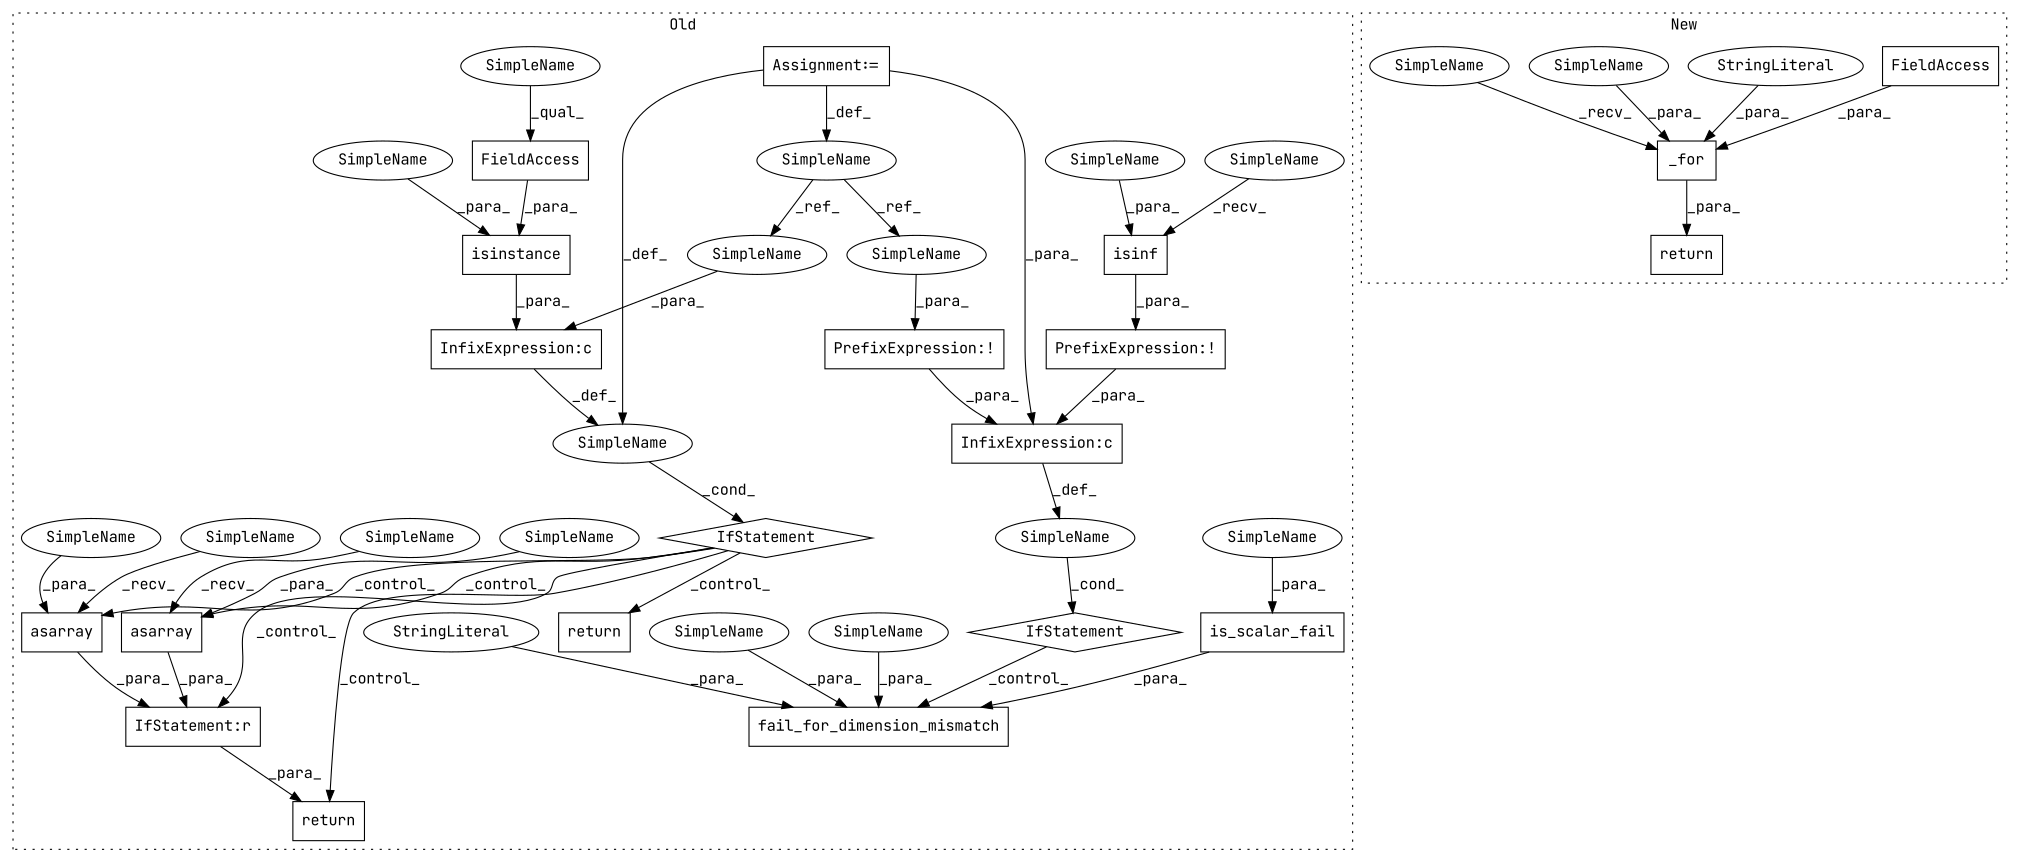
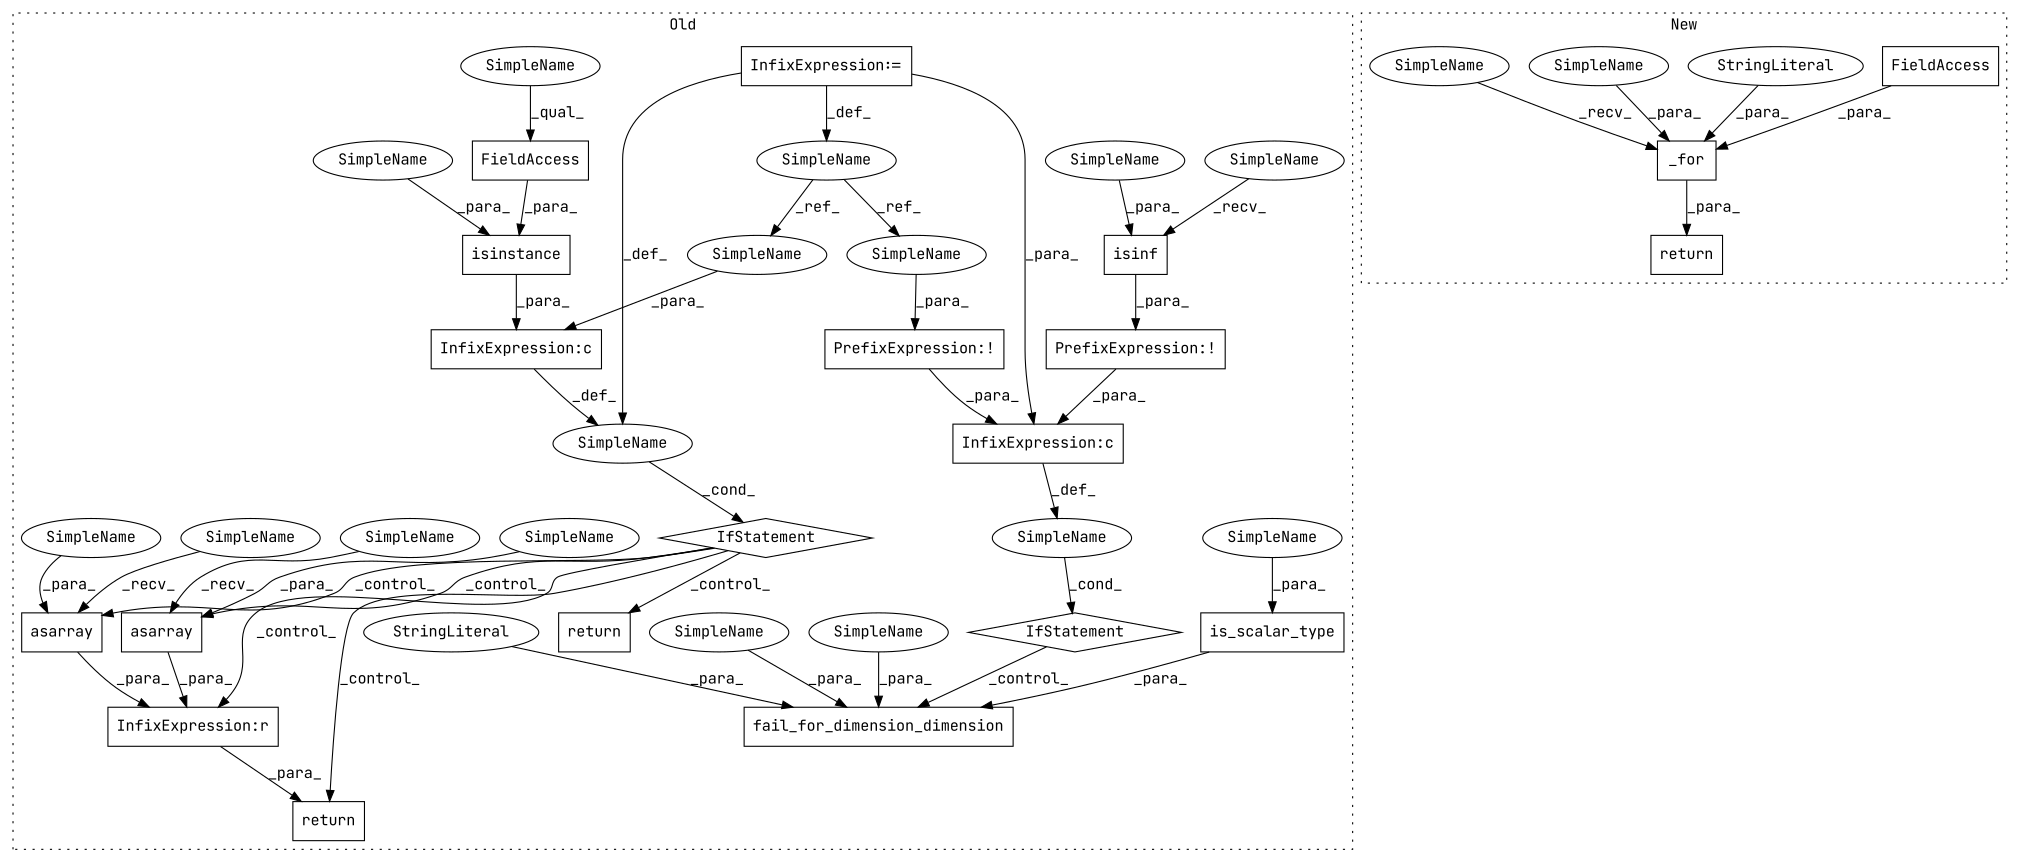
(827, 66) -> (827, 66)
(1272, 632) -> (1272, 632)
(193, 727) -> (193, 727)
(879, 727) -> (879, 727)
